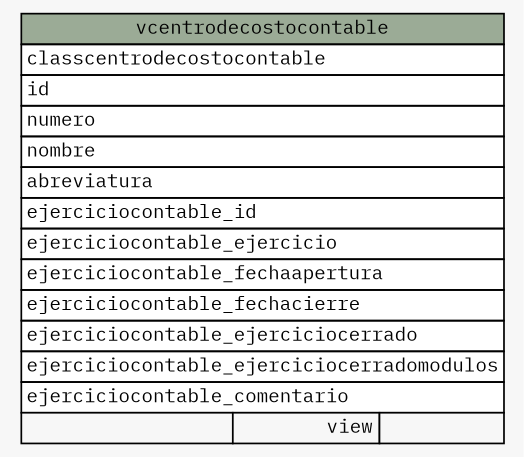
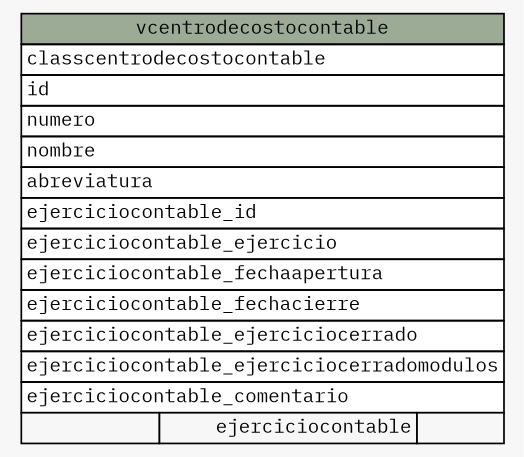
(350, 427) -> (314, 427)
